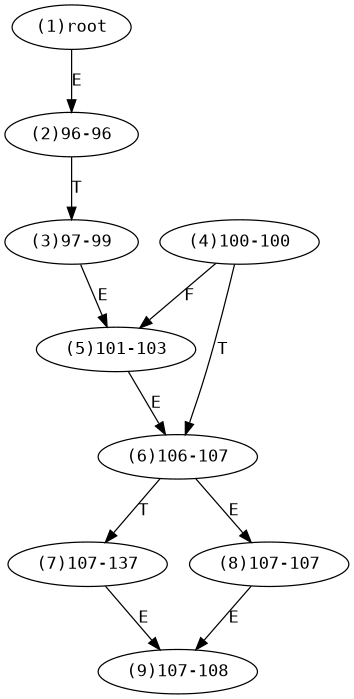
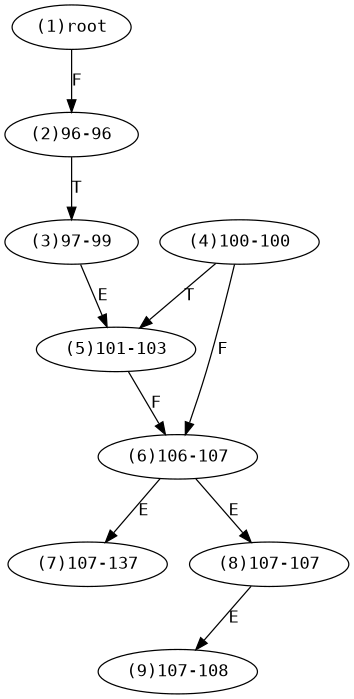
(77, 81) -> (77, 81)
(190, 296) -> (190, 296)
(223, 349) -> (223, 349)
(156, 403) -> (156, 403)
(144, 511) -> (144, 511)
(129, 613) -> none
